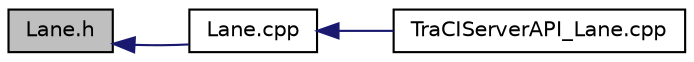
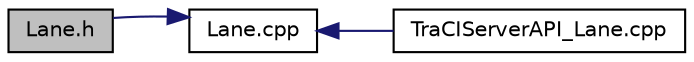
(162, 45) -> (140, 17)
